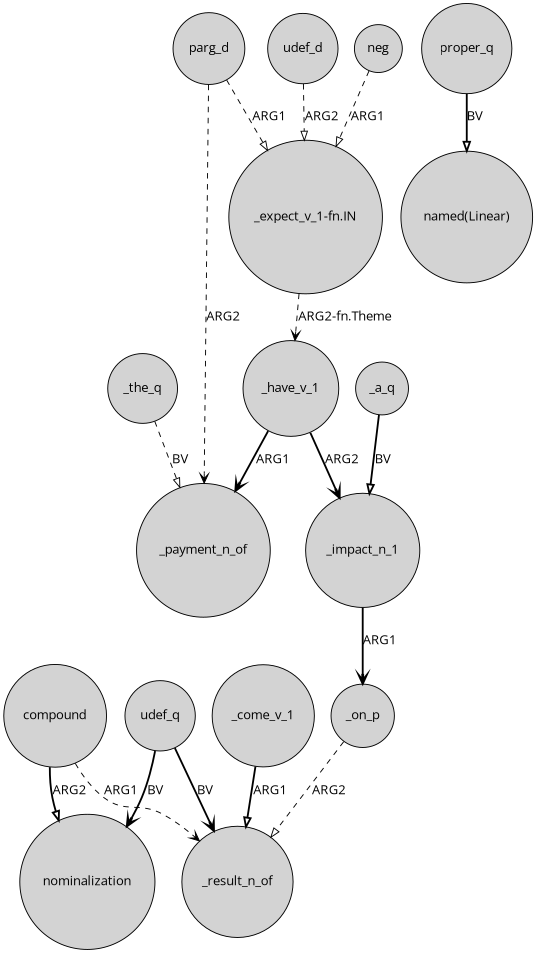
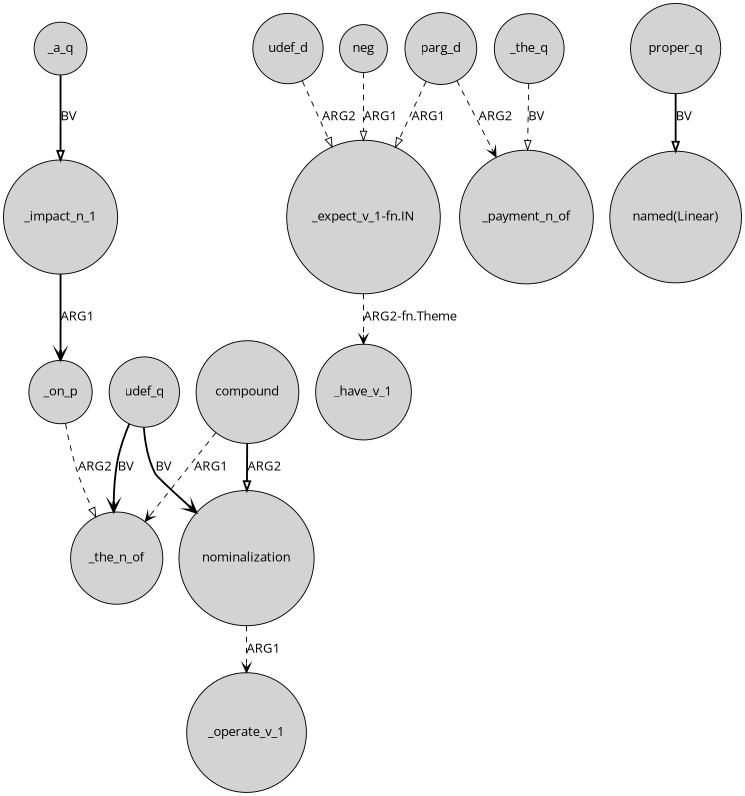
(254, 457) -> none
(323, 461) -> none
(263, 716) -> none
none -> (247, 733)
(237, 882) -> (117, 558)
